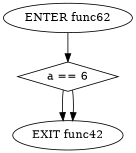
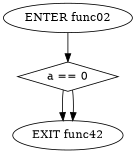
(68, 18) -> (68, 18)
(68, 77) -> (68, 77)
